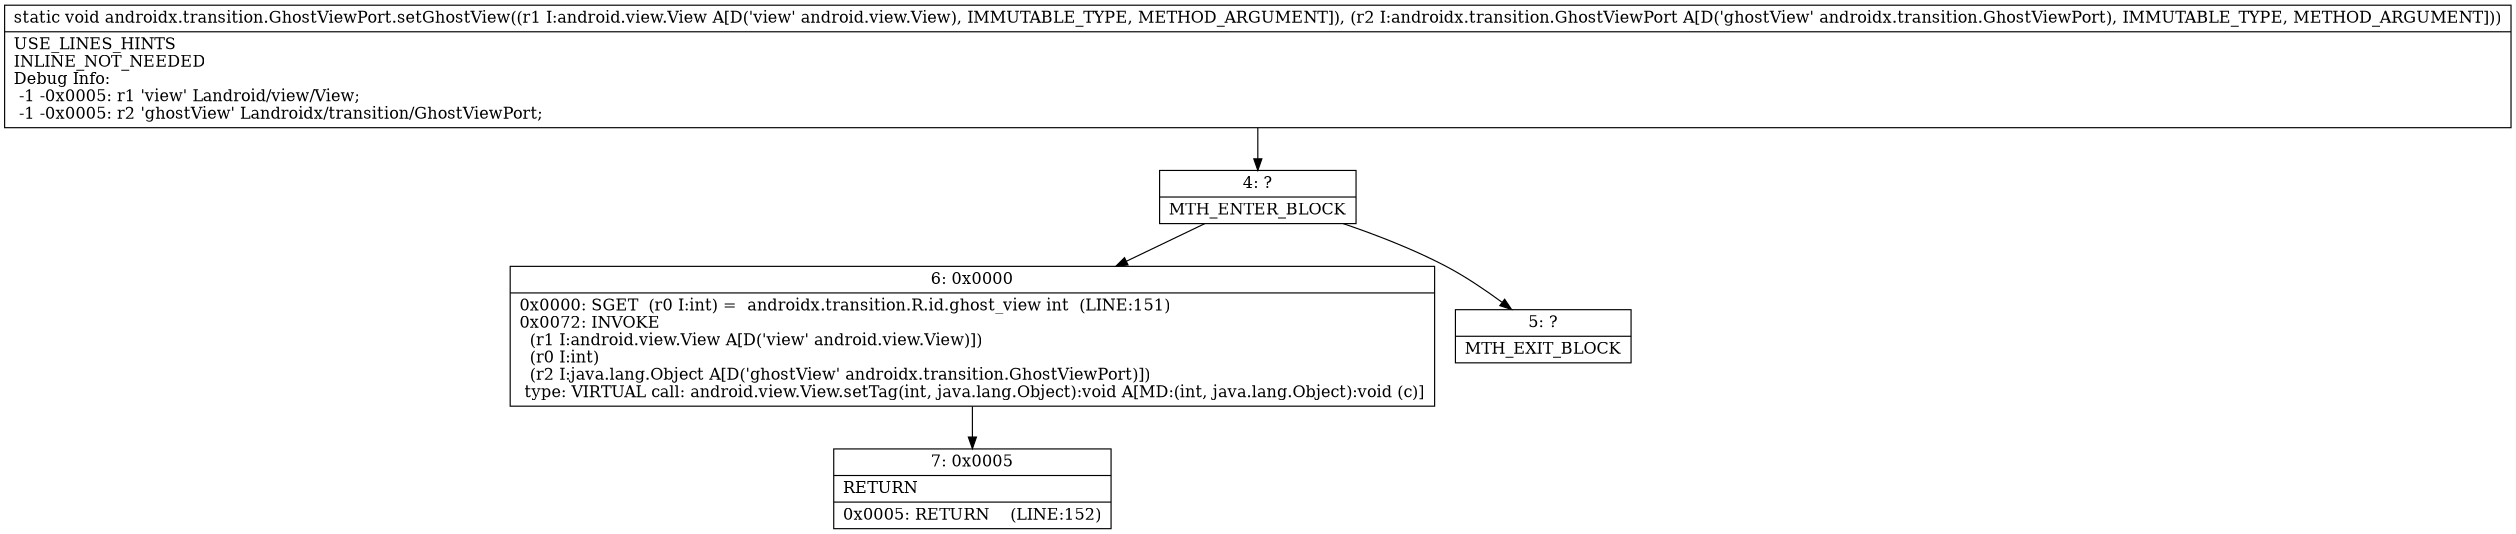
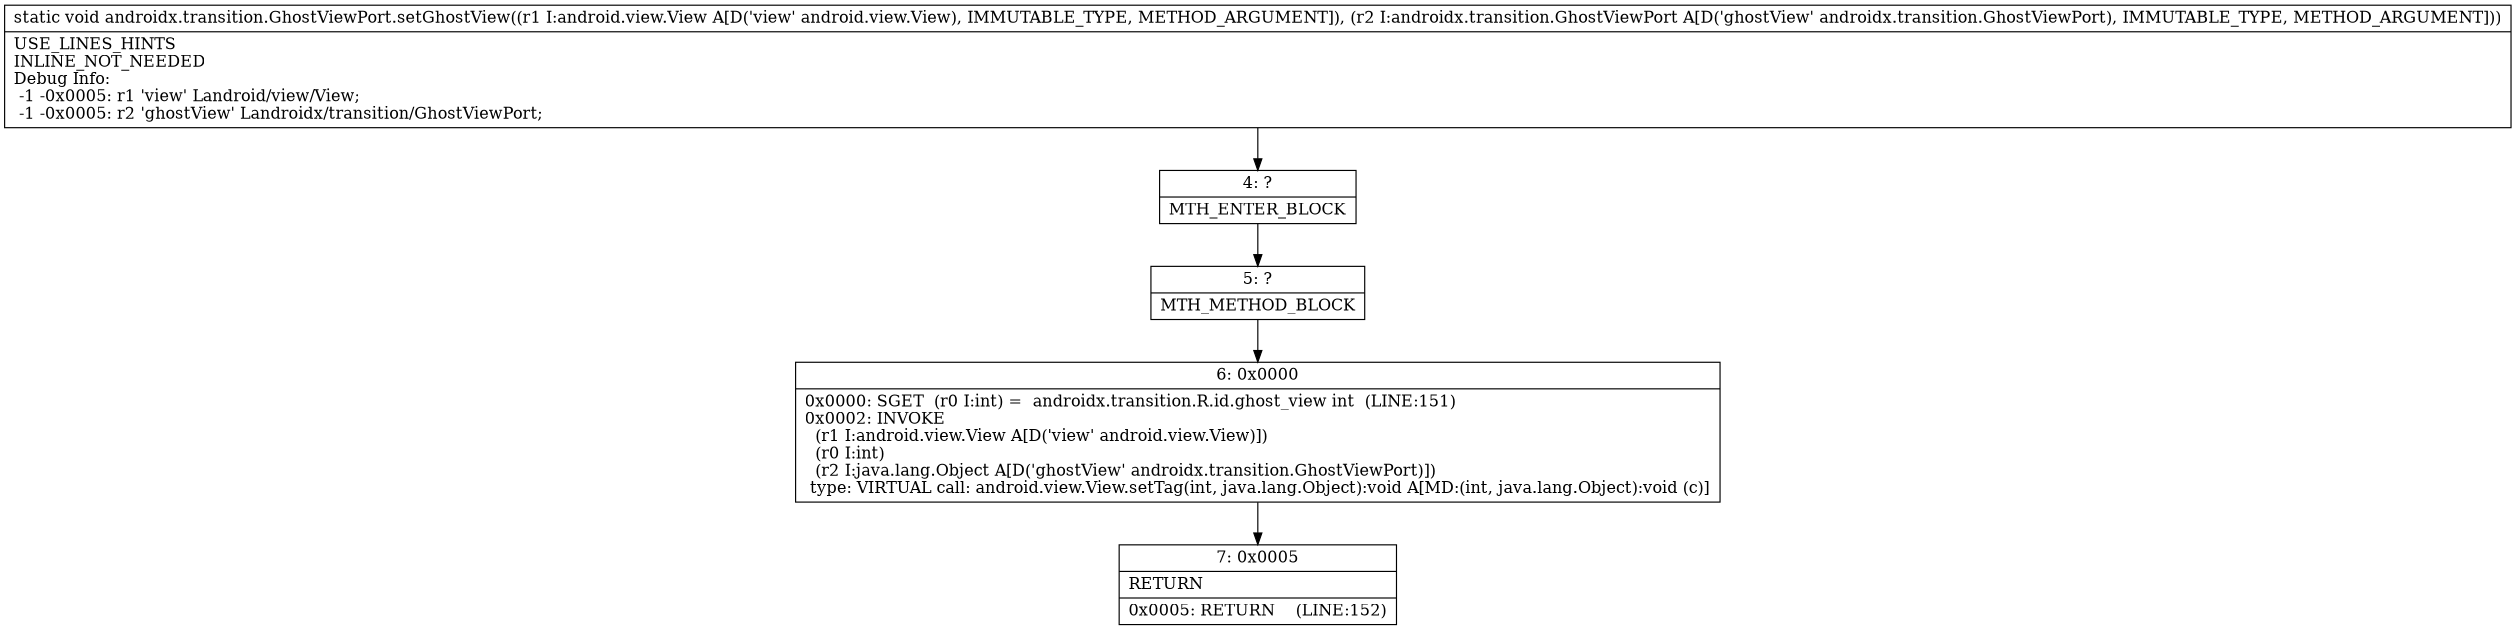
(1166, 242) -> (1258, 335)
(595, 323) -> (881, 419)
(1543, 349) -> (1258, 306)
